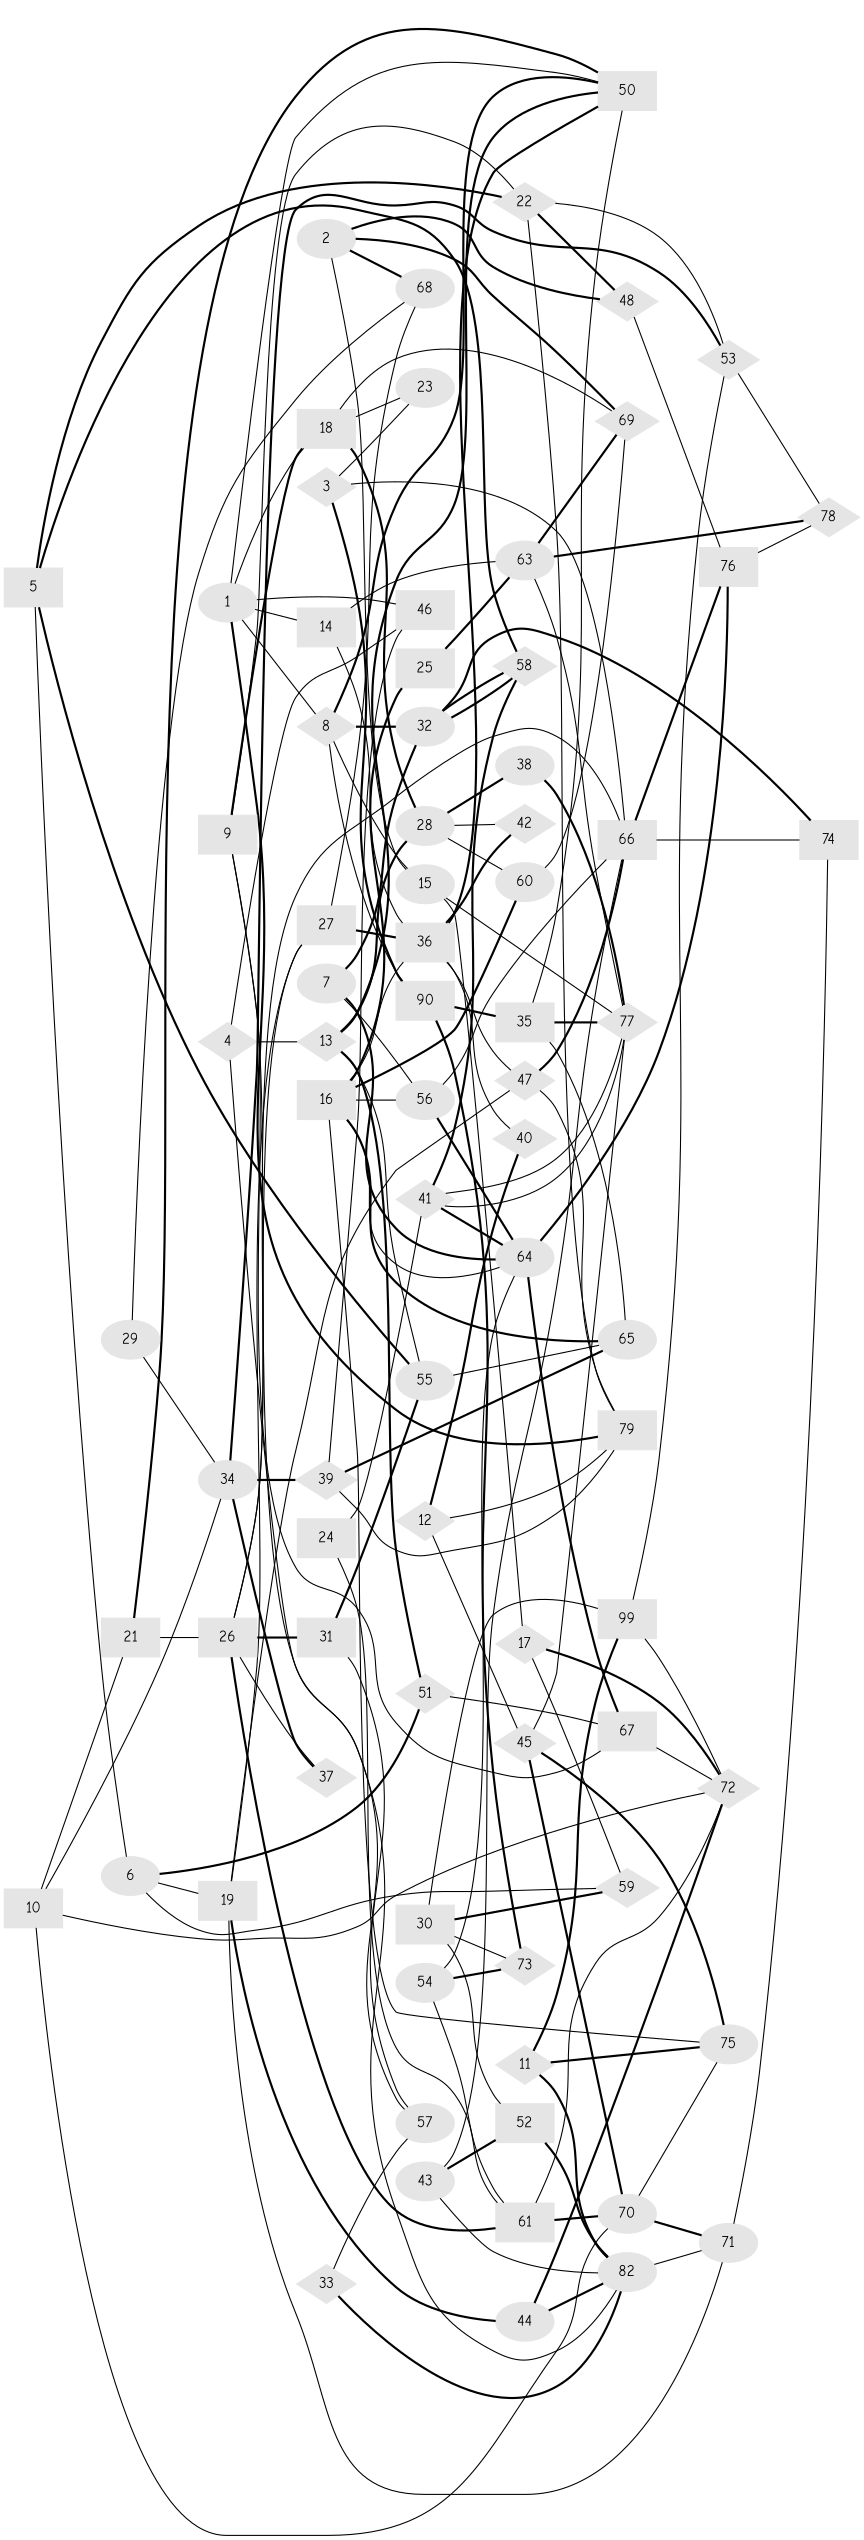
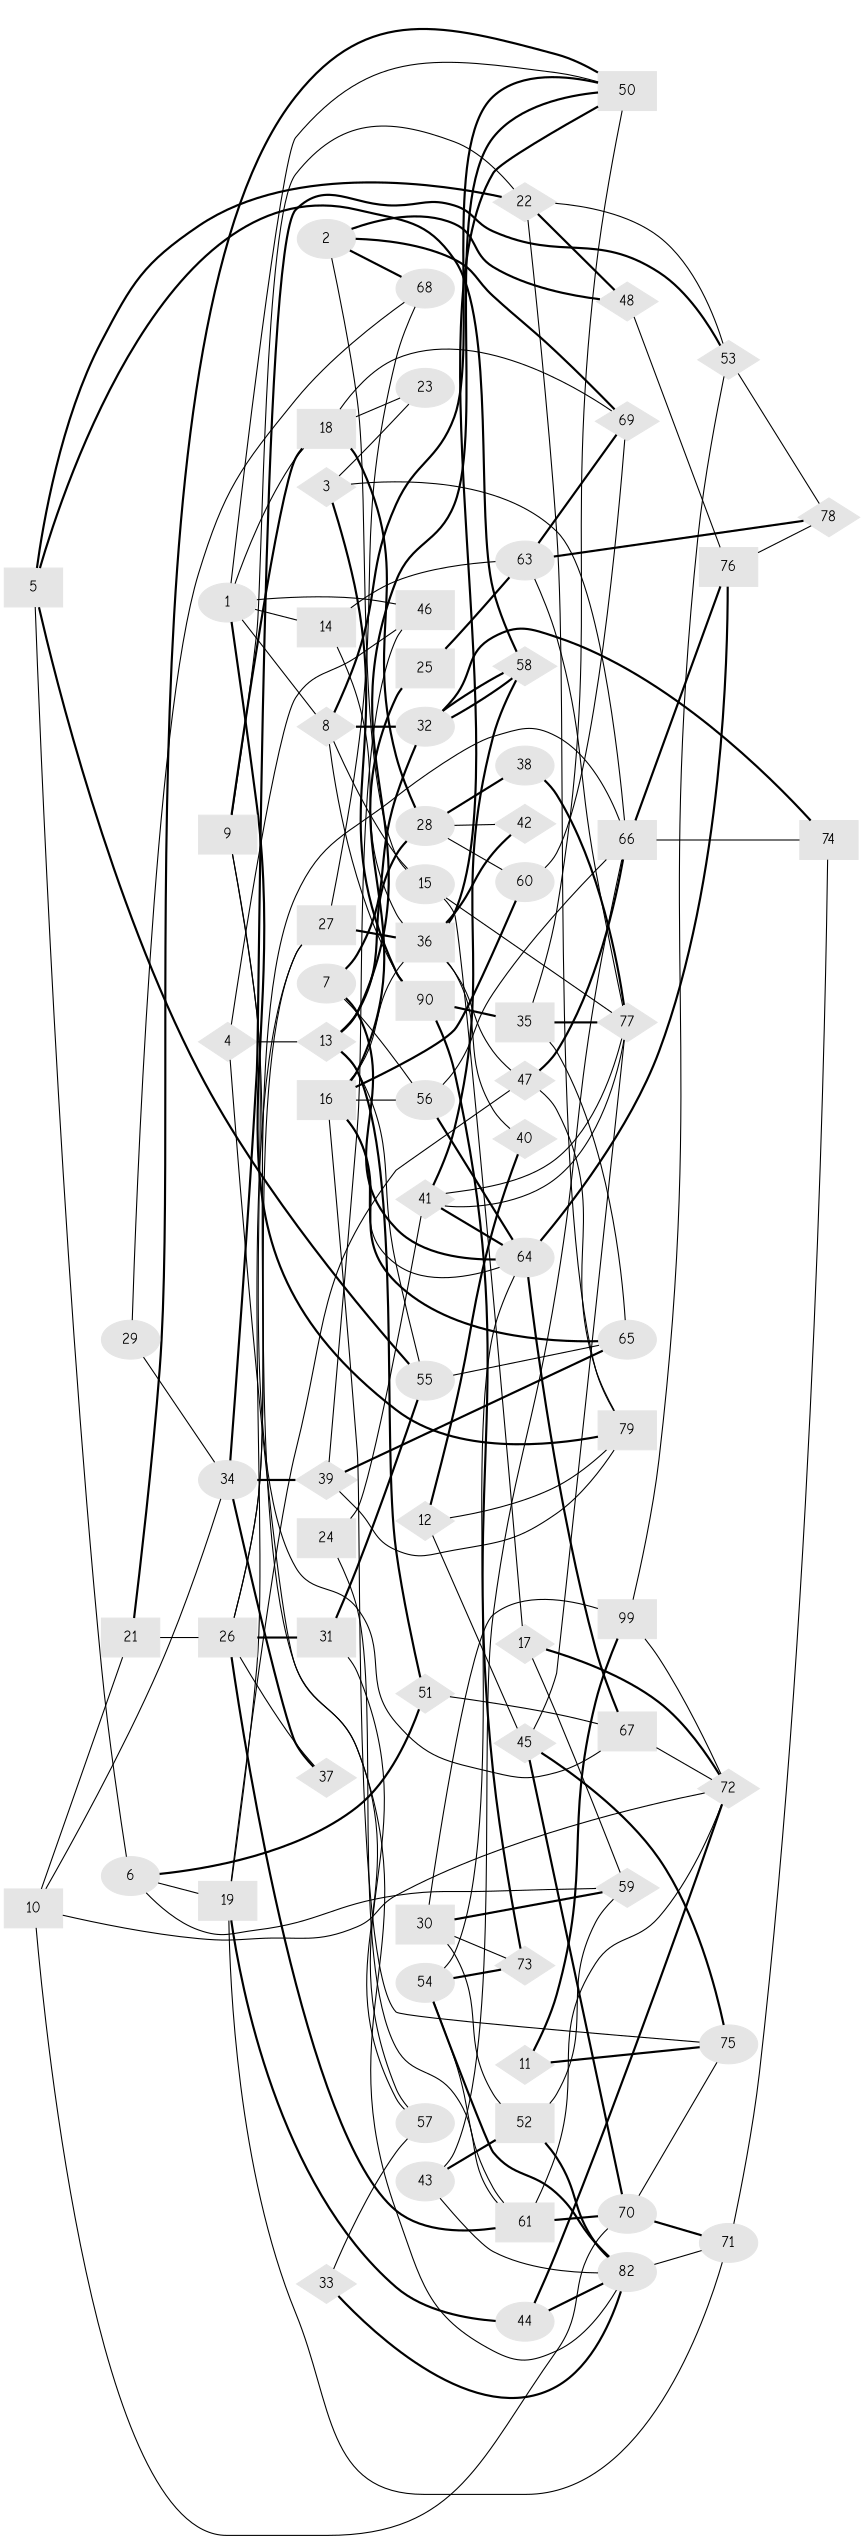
none -> (580, 1967)
(576, 2165) -> (492, 2151)
